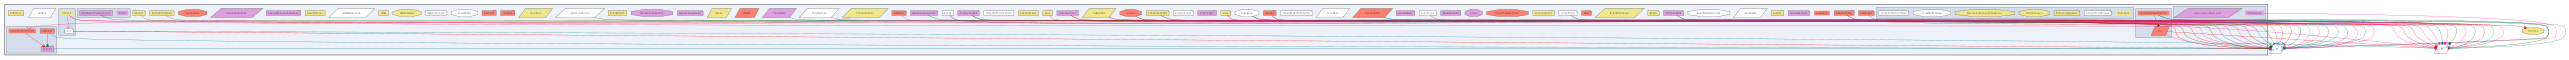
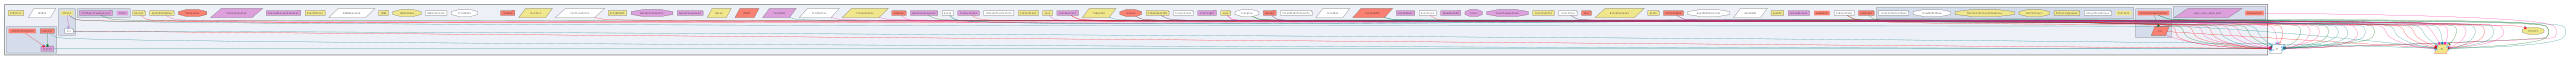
(489, 13) -> none
(1508, 13) -> (1508, 13)
(1674, 13) -> (1674, 13)
(1844, 13) -> (1844, 13)
(2255, 13) -> (2255, 13)
(1436, 20) -> (1436, 20)
(1709, 20) -> none
(1863, 20) -> (1863, 20)
(1602, 21) -> (1602, 21)
(1627, 21) -> none
(1695, 21) -> (1695, 21)
(1776, 21) -> (1776, 21)
(2159, 21) -> (2159, 21)
(441, 23) -> (1660, 21)
(1252, 26) -> (1252, 26)
(2442, 49) -> (2442, 49)
